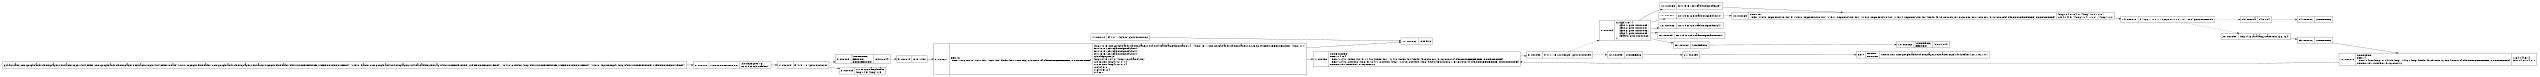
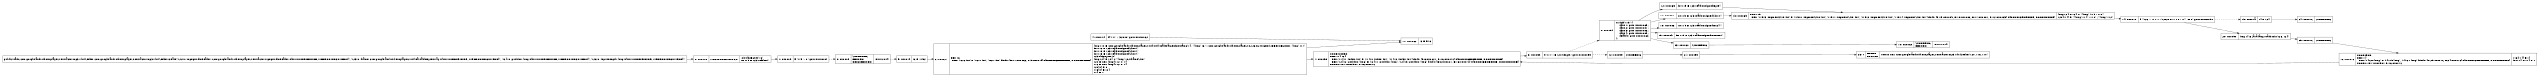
(2211, 28) -> (2211, 28)
(863, 71) -> none
